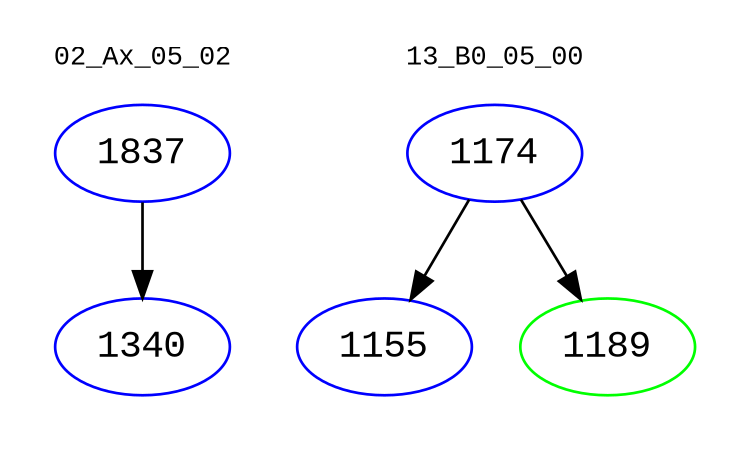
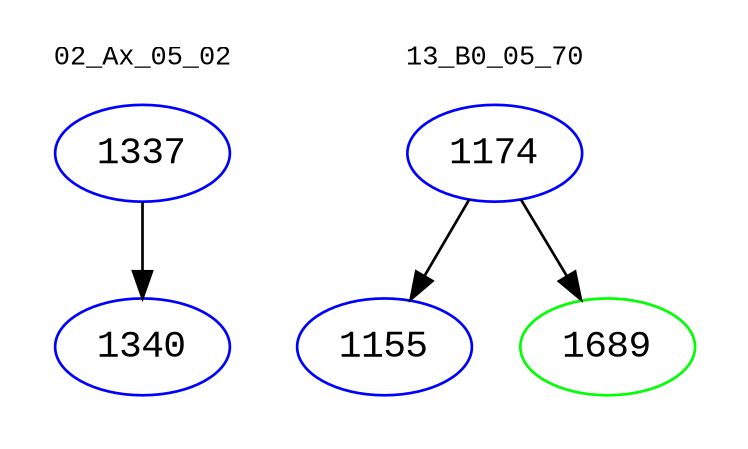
(496, 58) -> (496, 58)
(143, 153) -> (143, 153)
(608, 347) -> (608, 347)
